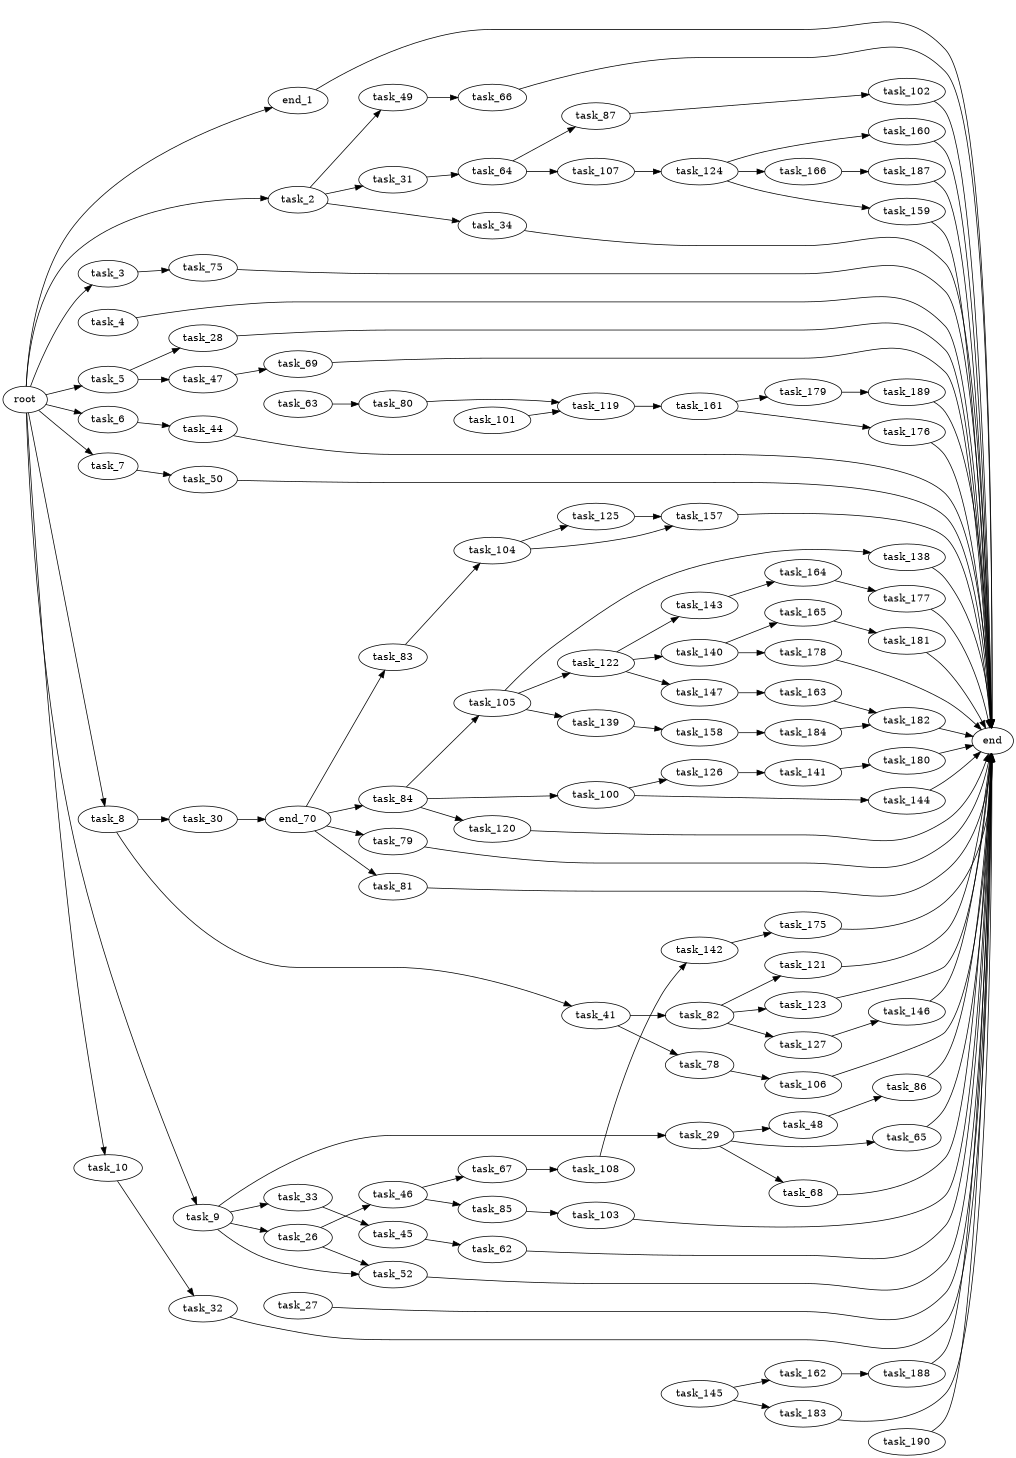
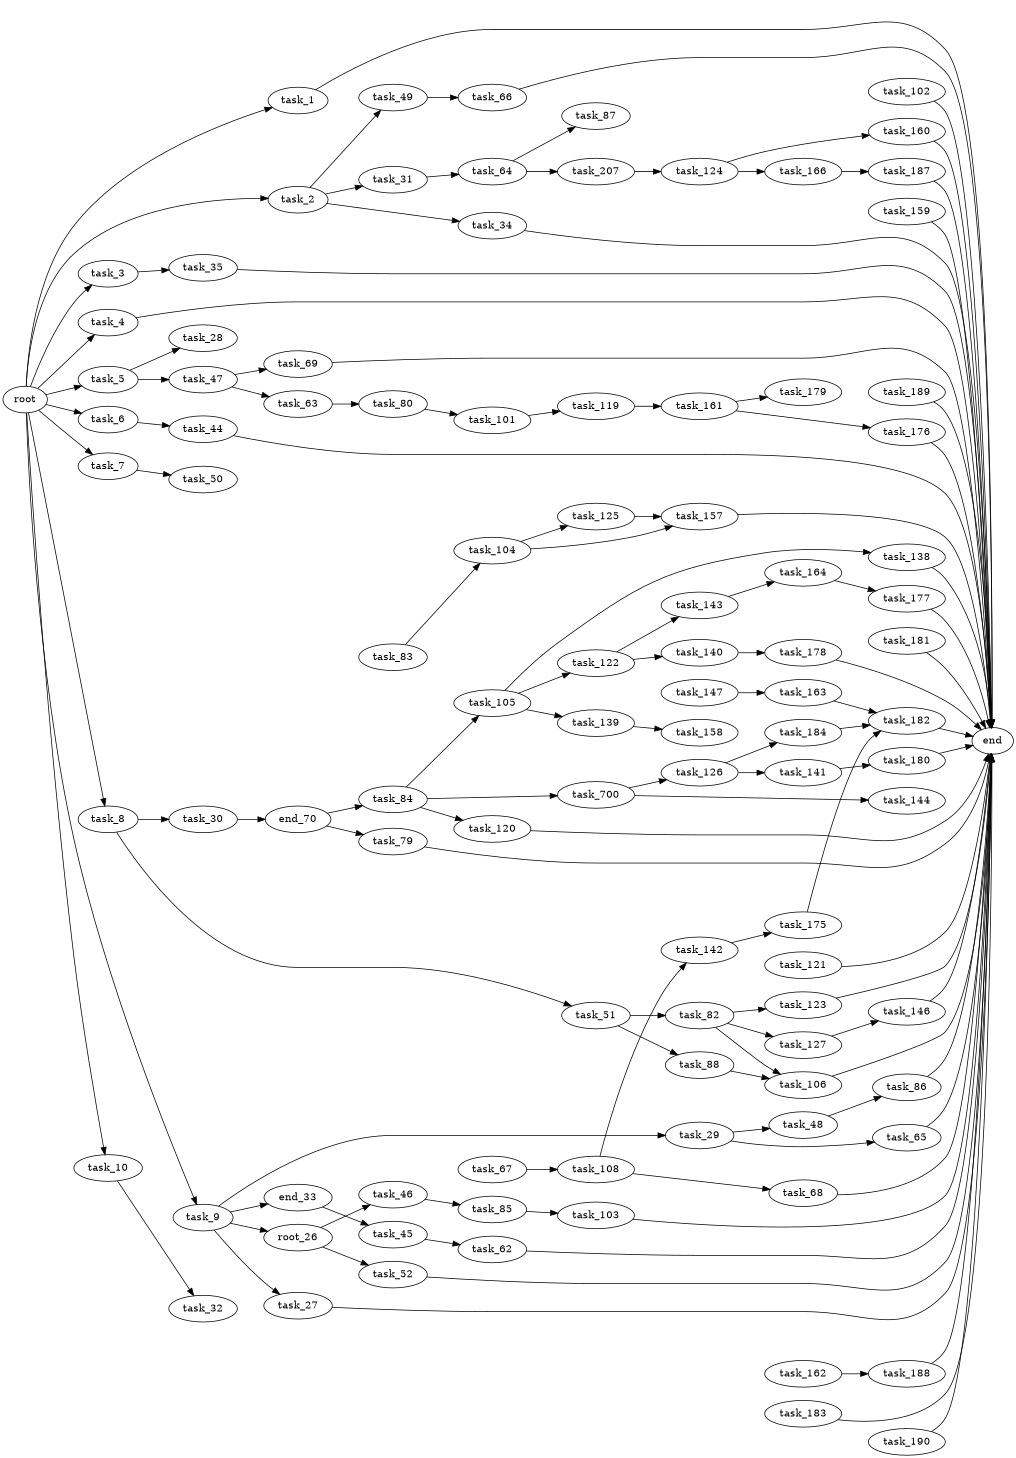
(298, 101) -> (298, 101)
(746, 104) -> none
(596, 172) -> (596, 172)
(794, 197) -> none
(203, 268) -> (203, 268)
(782, 330) -> none
none -> (63, 364)
none -> (247, 391)
(851, 392) -> none
(489, 399) -> (437, 411)
(699, 483) -> none
(803, 613) -> none
(644, 677) -> none
(748, 733) -> (748, 754)
(344, 742) -> none
(954, 775) -> none
(596, 795) -> (596, 795)
(393, 887) -> none
(959, 887) -> (833, 820)
(748, 992) -> (744, 1050)
(596, 1016) -> (596, 1016)
(700, 1065) -> (700, 1065)
(748, 1162) -> (698, 1181)
(439, 1183) -> none
(298, 1198) -> (298, 1198)
(298, 1238) -> (298, 1238)
(281, 1263) -> (243, 1262)
(873, 1347) -> none
(700, 1394) -> none
